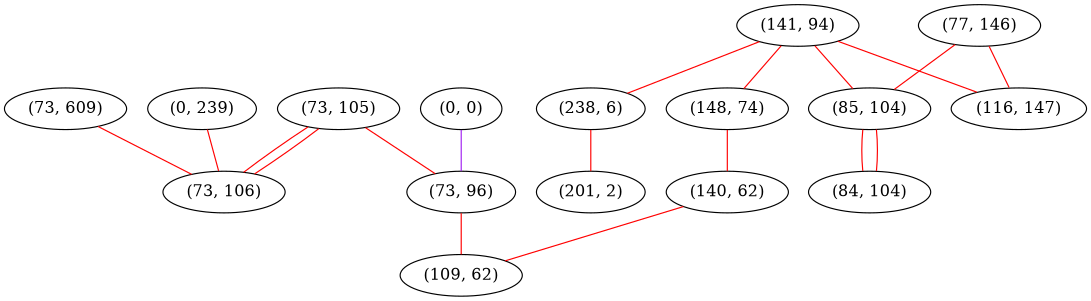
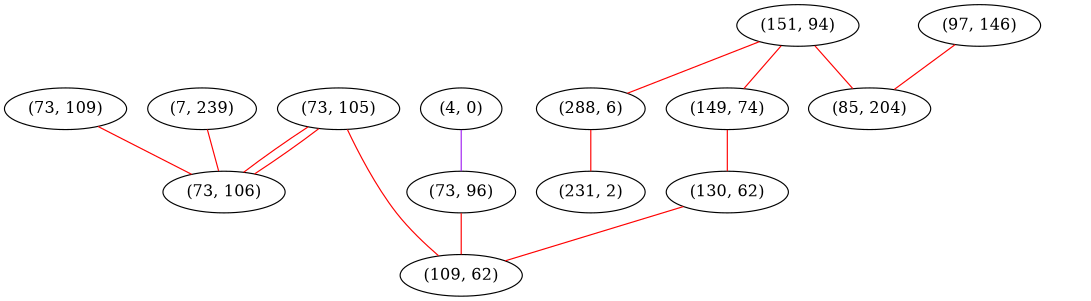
(798, 25) -> (798, 25)
(980, 25) -> (980, 25)
(66, 109) -> (66, 109)
(202, 109) -> (202, 109)
(461, 109) -> (461, 109)
(591, 109) -> (591, 109)
(727, 109) -> (727, 109)
(870, 109) -> (870, 109)
(1019, 109) -> none
(400, 151) -> (386, 198)
(591, 192) -> (591, 192)
(727, 192) -> (727, 192)
(870, 192) -> none
